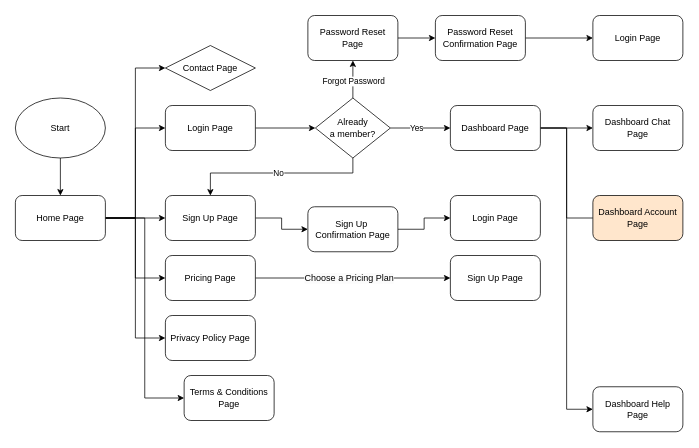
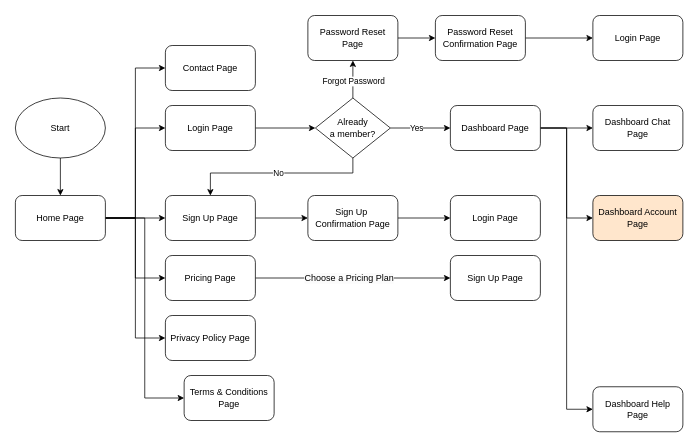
(210, 68) -> (210, 68)
(588, 218) -> (586, 218)
(353, 229) -> (353, 218)
